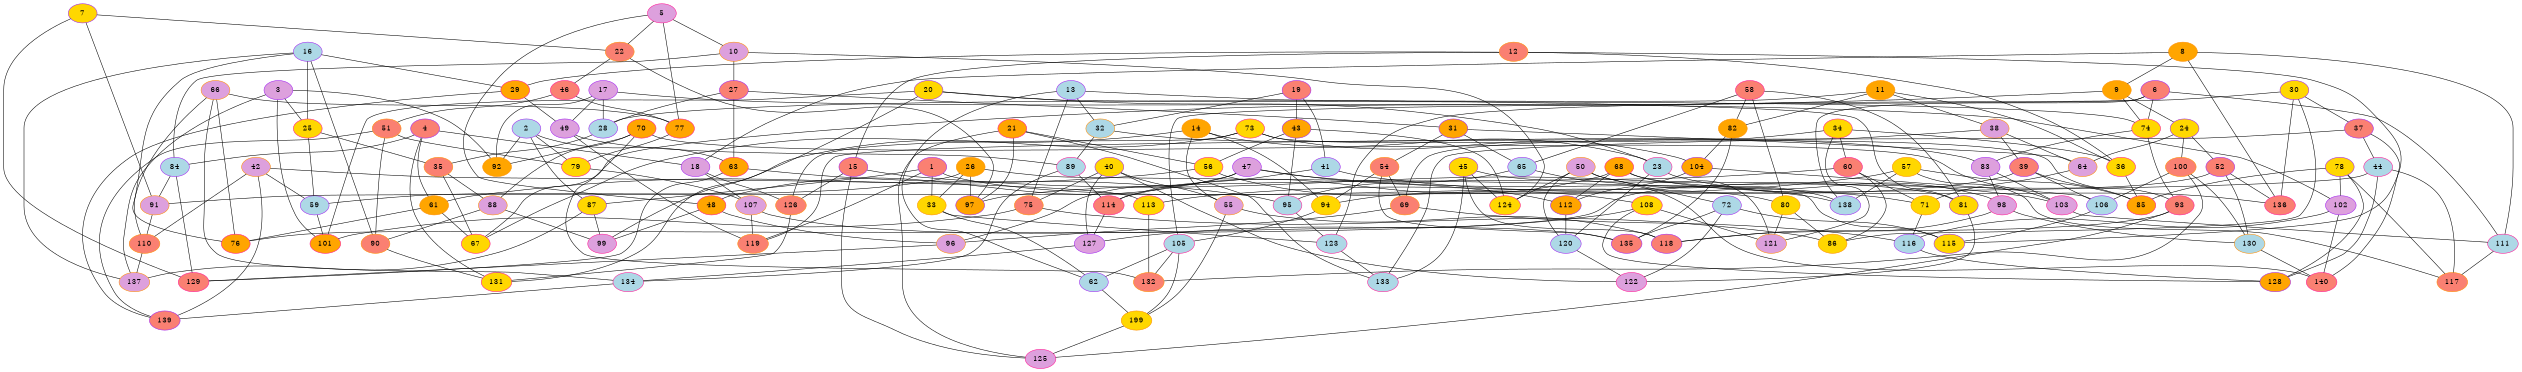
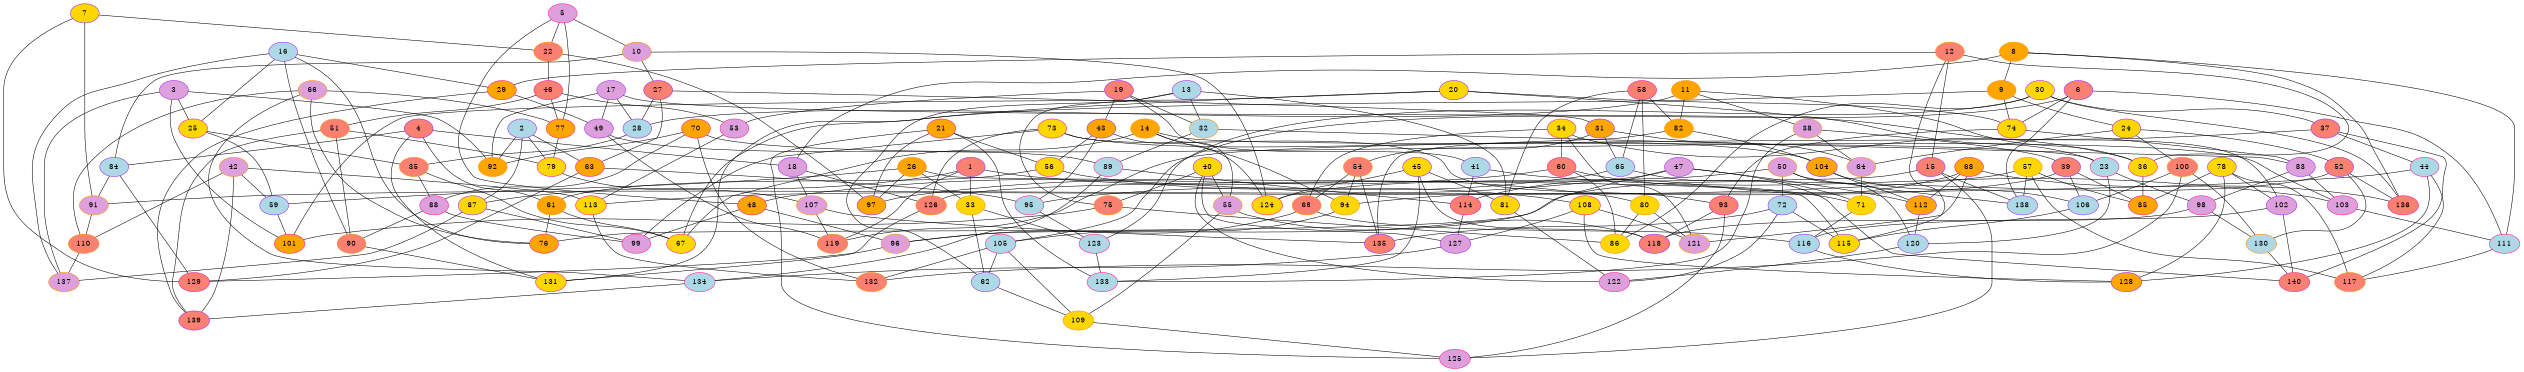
none -> (734, 129)
(493, 205) -> (434, 205)
(1137, 321) -> (1078, 321)
